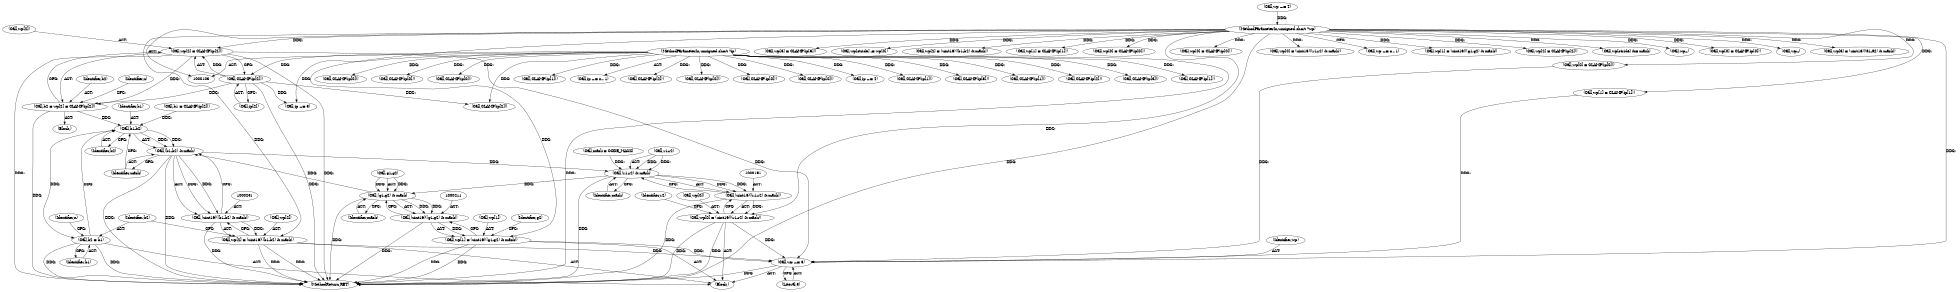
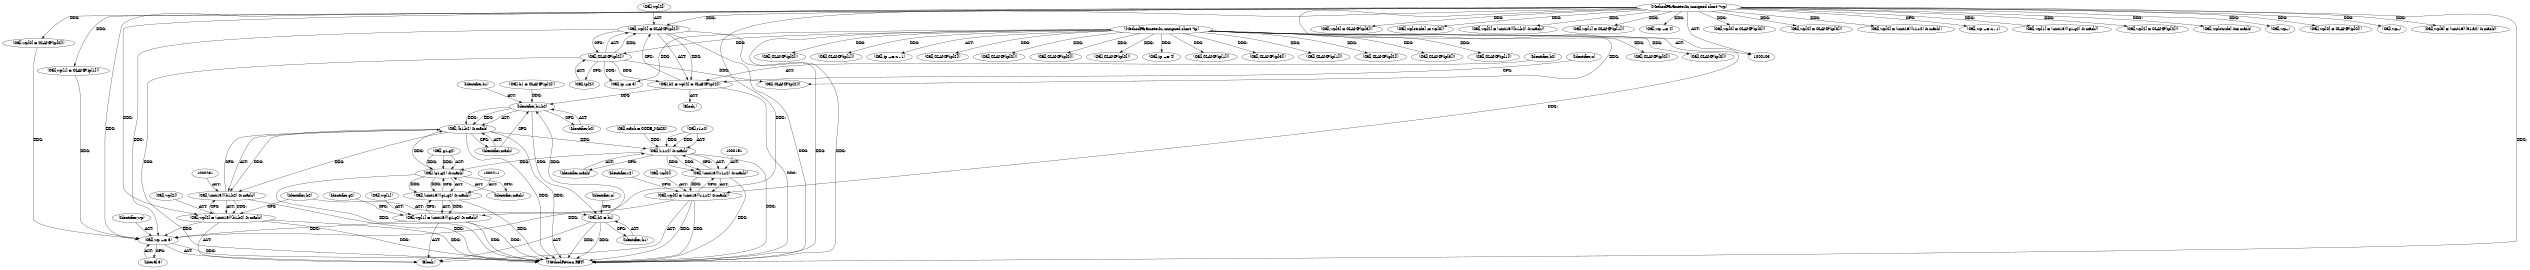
(1277, 17) -> (1673, 17)
(131, 129) -> (532, 107)
